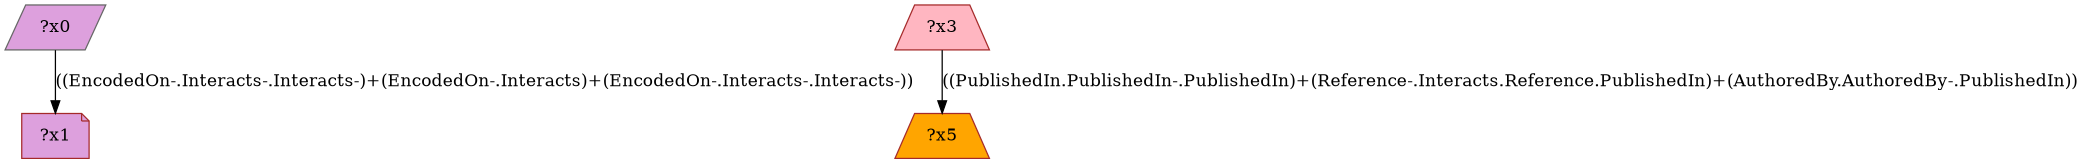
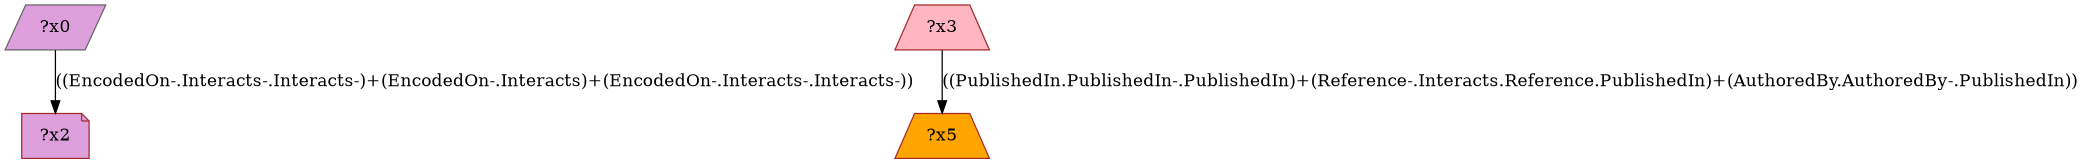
(55, 136) -> (55, 136)
